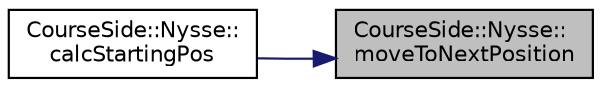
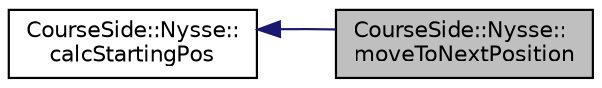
(286, 59) -> (308, 29)
